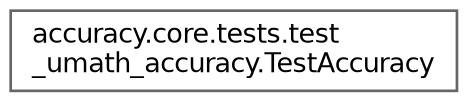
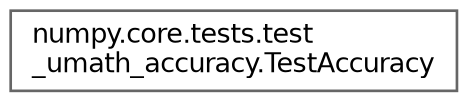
(234, 51) -> (234, 51)
